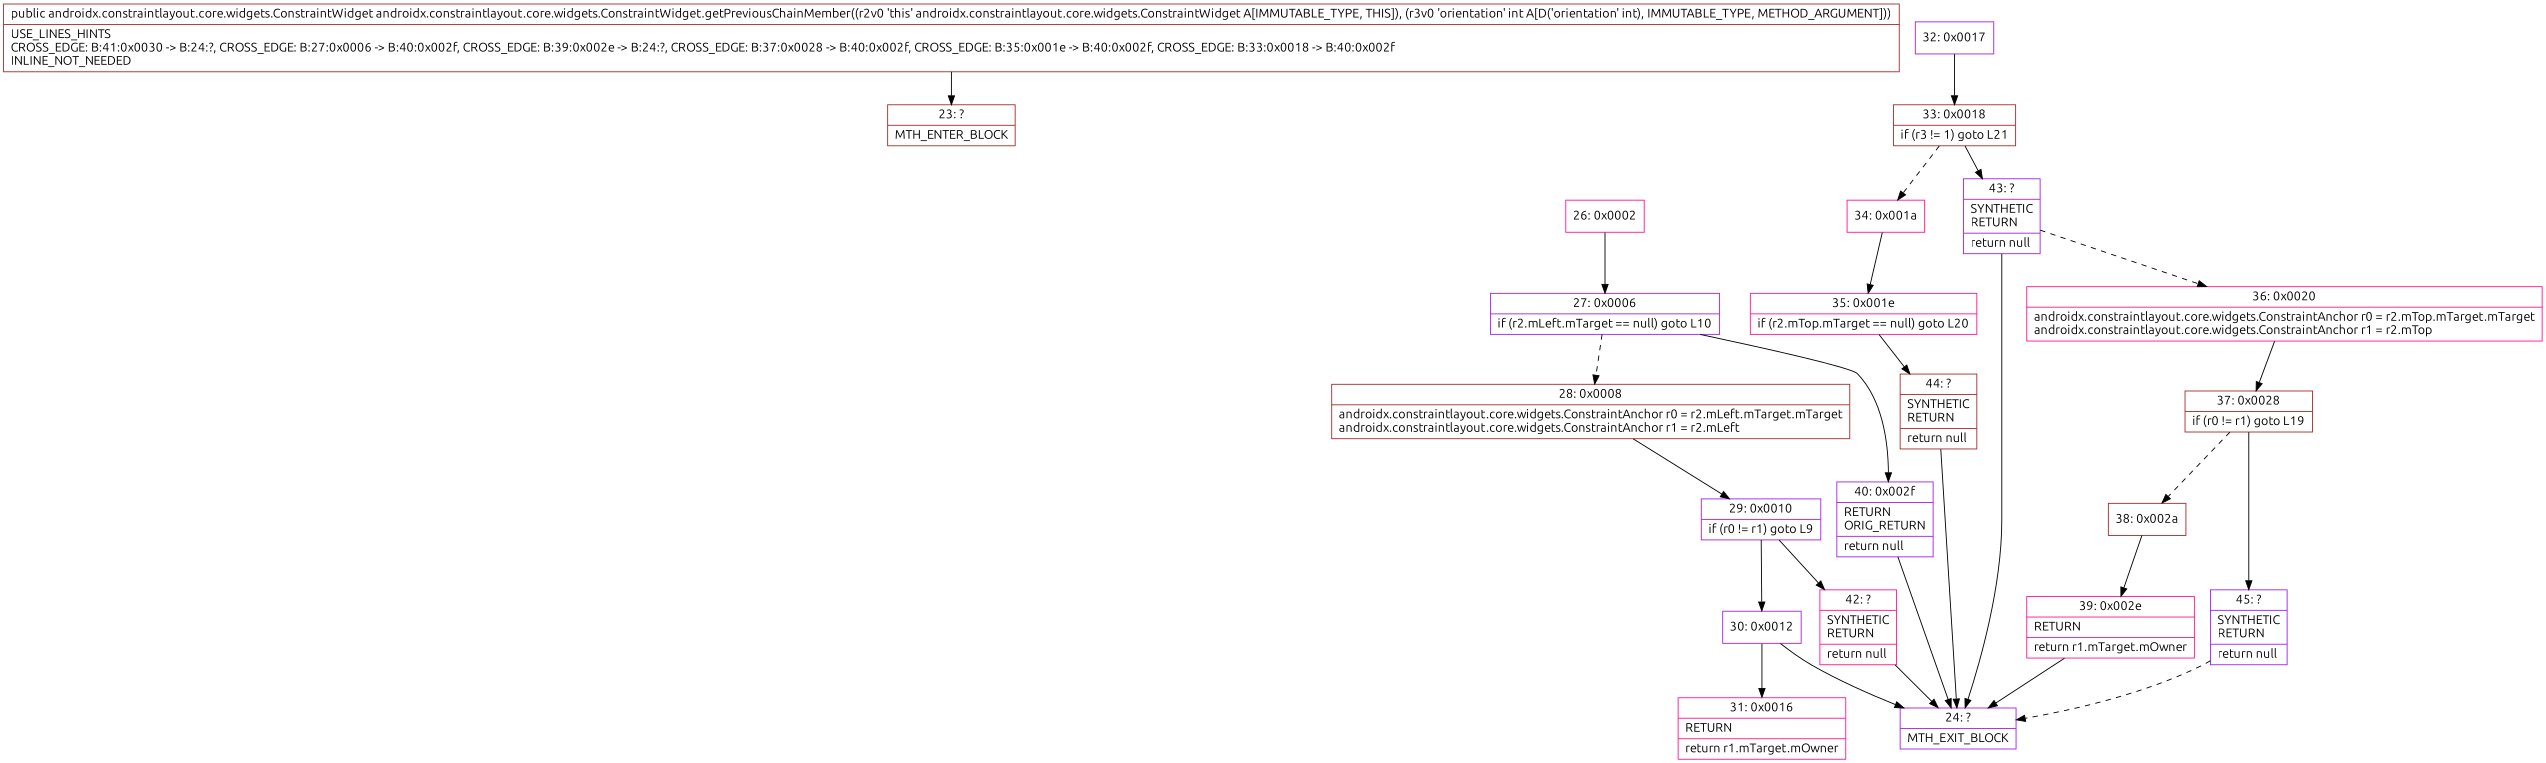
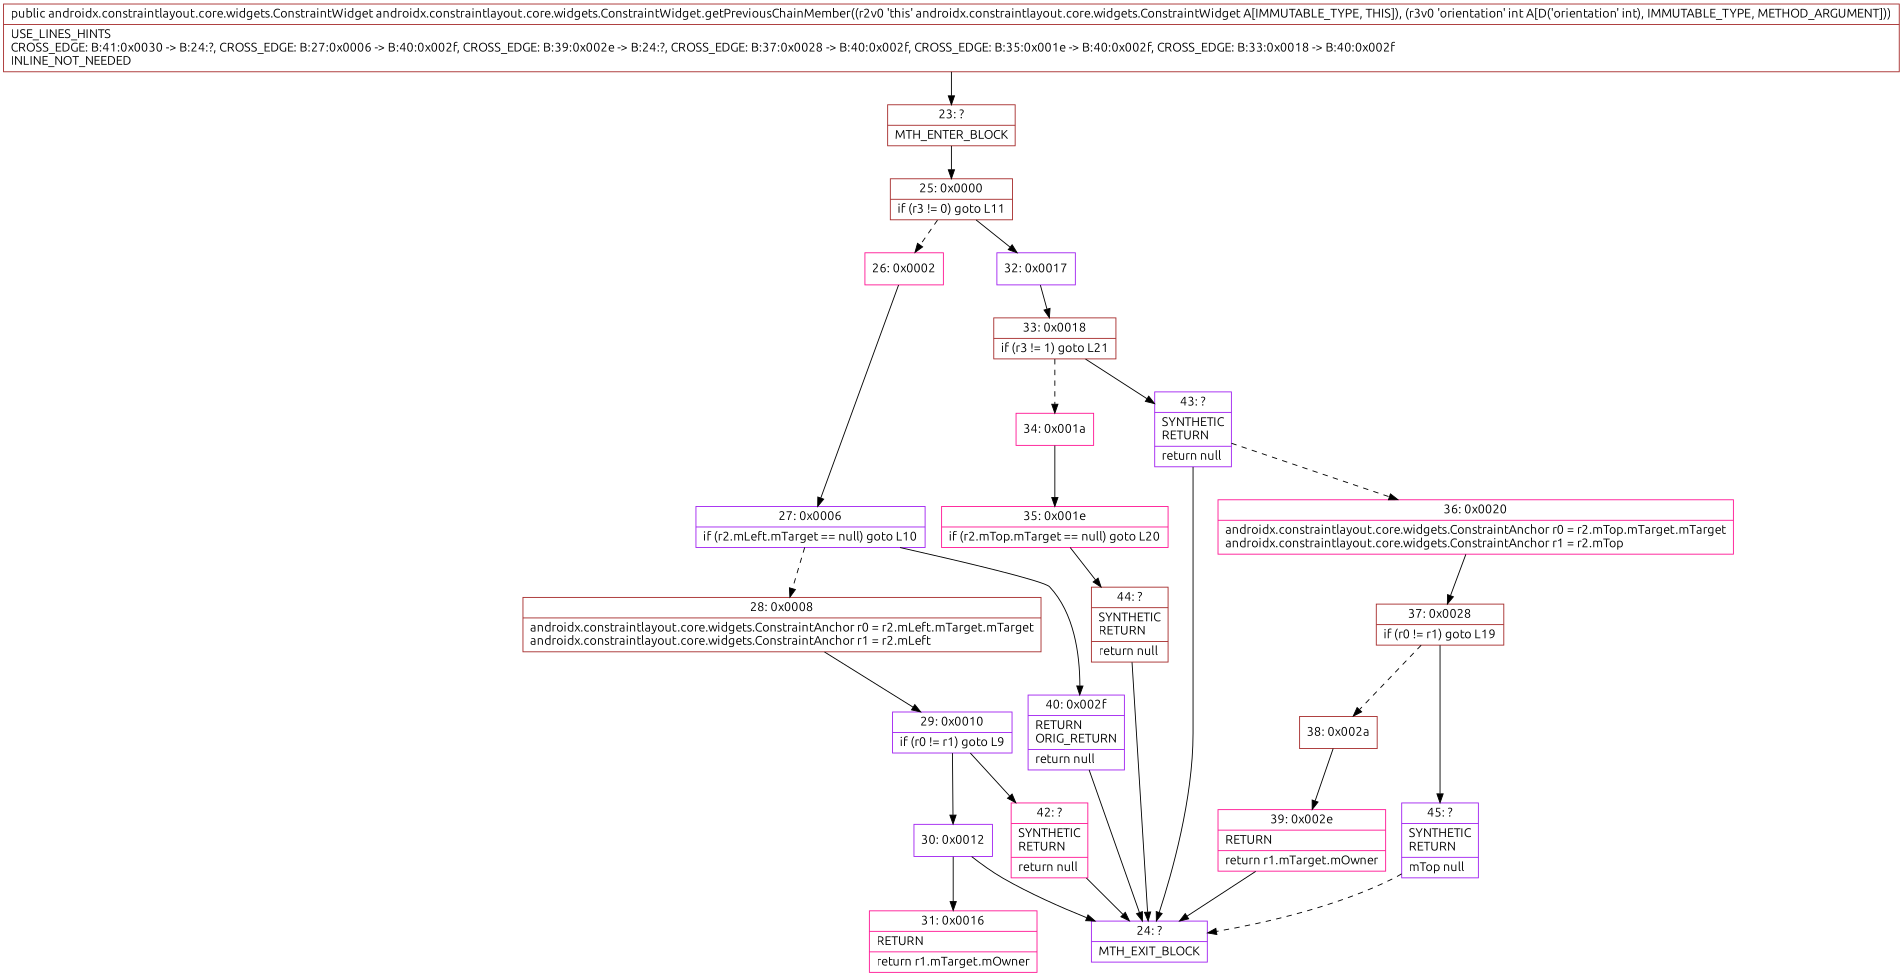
none -> (951, 199)
(2247, 654) -> (1437, 867)
